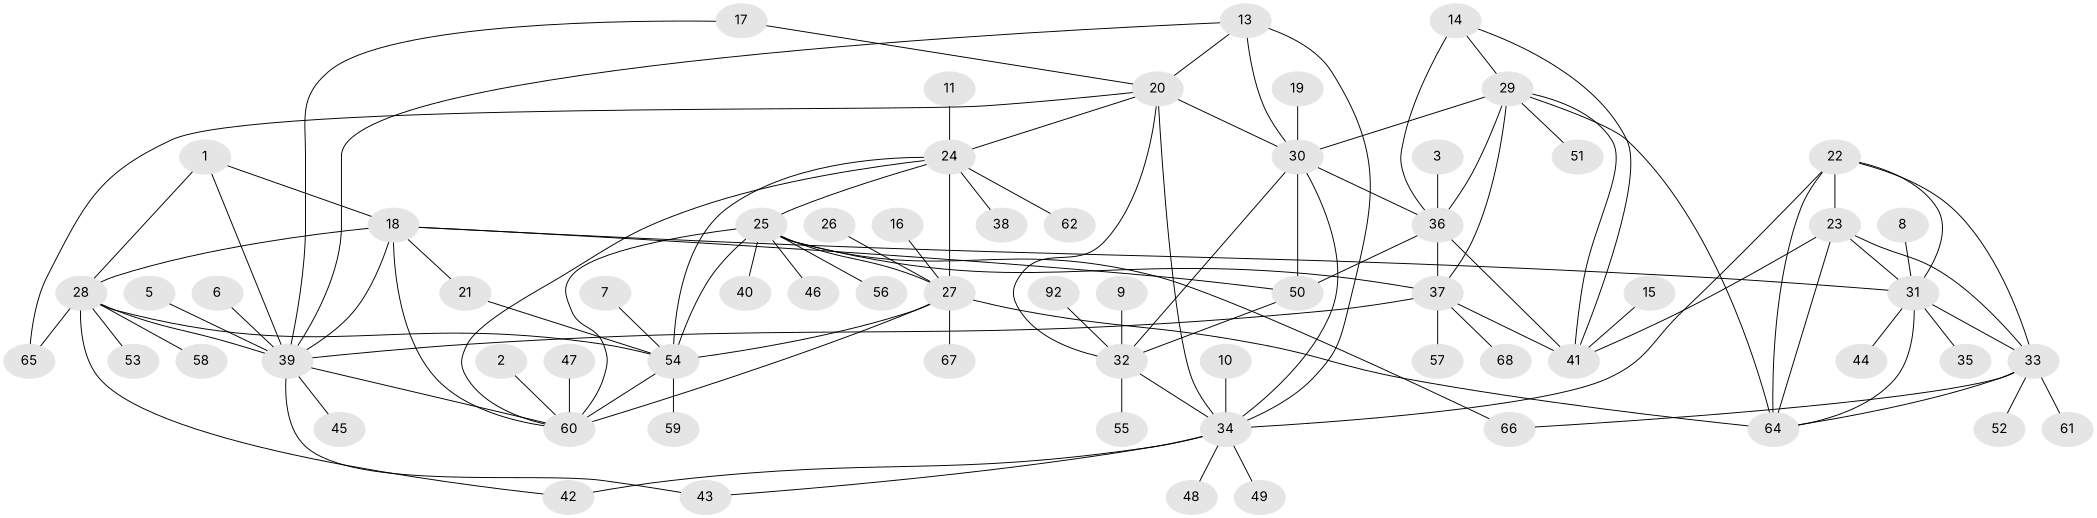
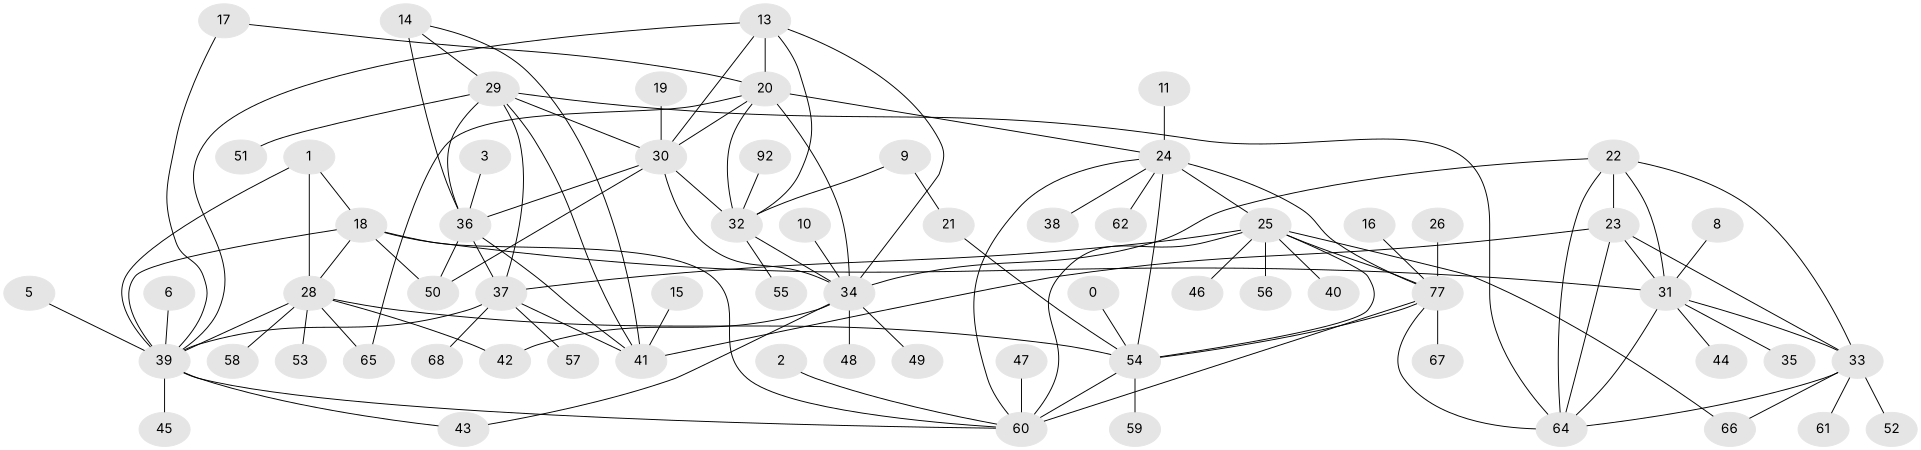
(429, 259) -> (923, 186)
(605, 293) -> (1093, 293)
(950, 293) -> (1438, 293)
(1210, 327) -> (811, 132)
